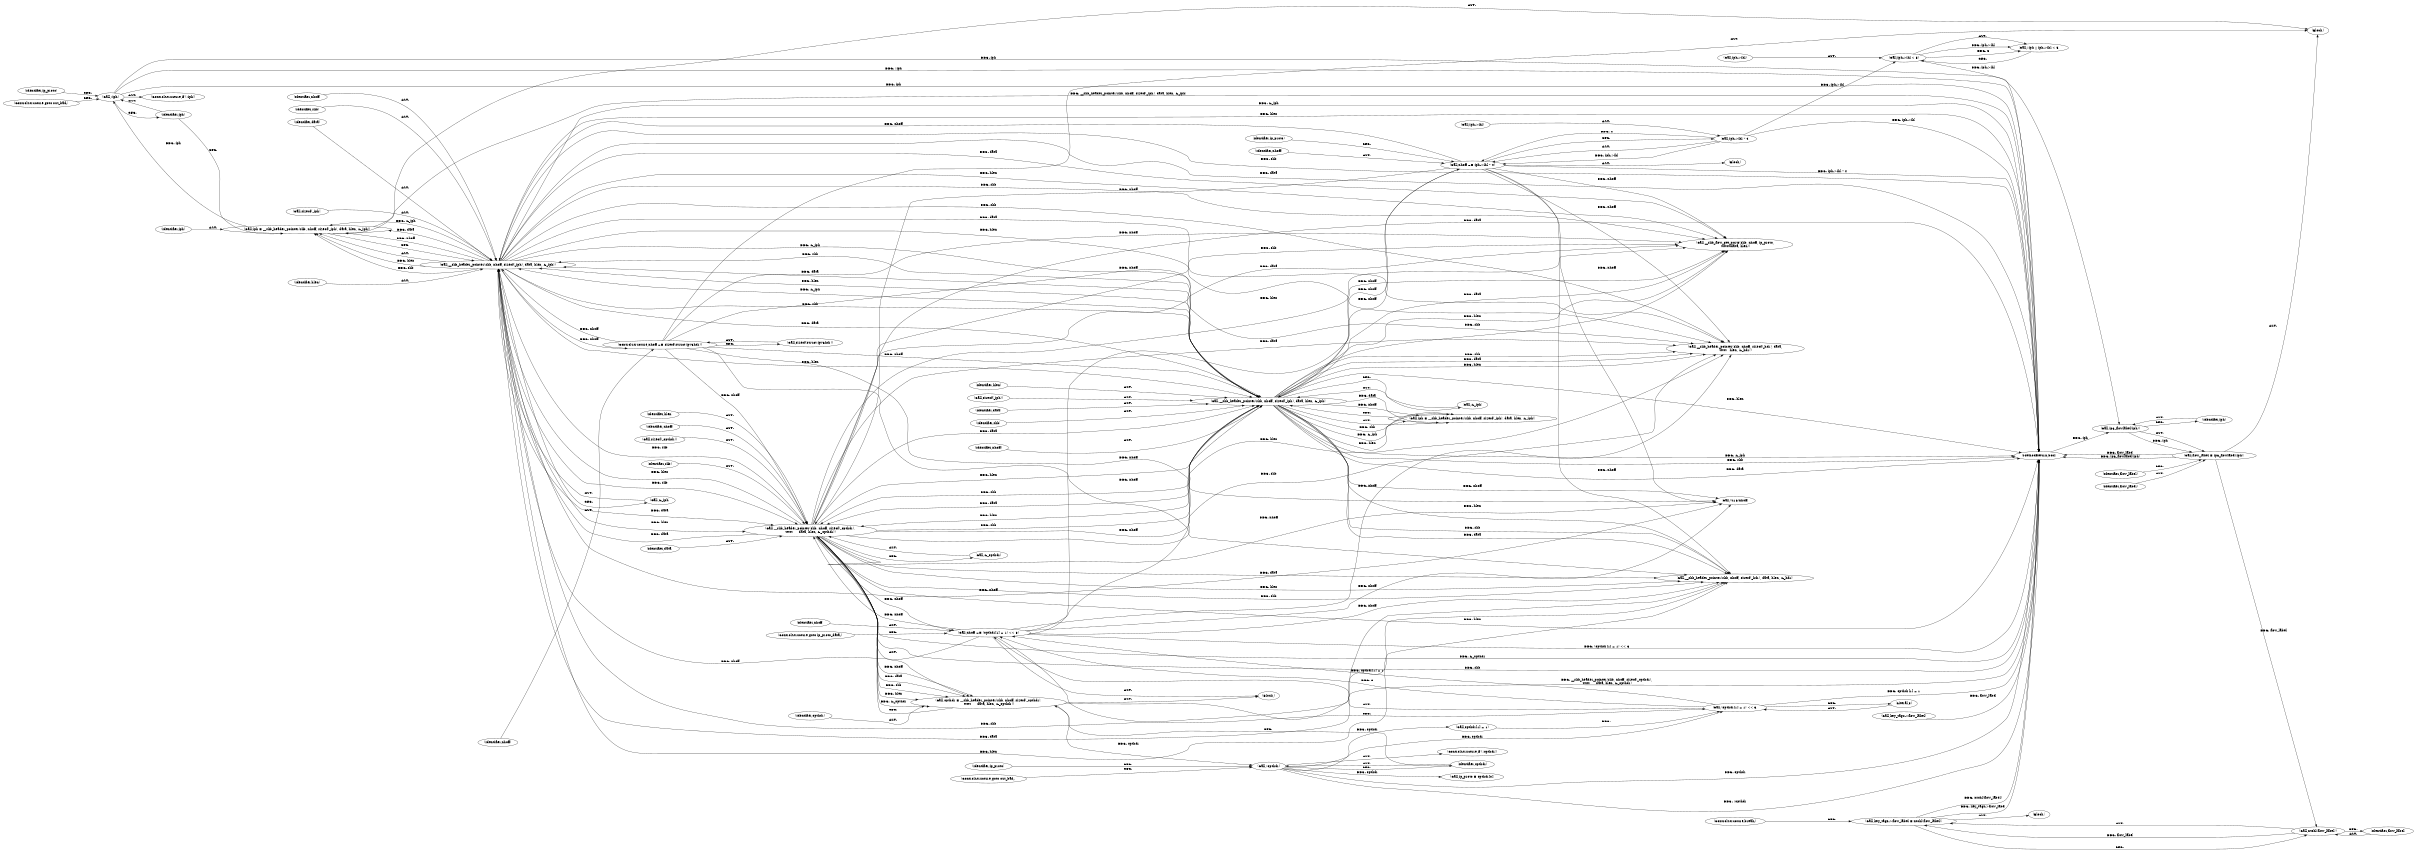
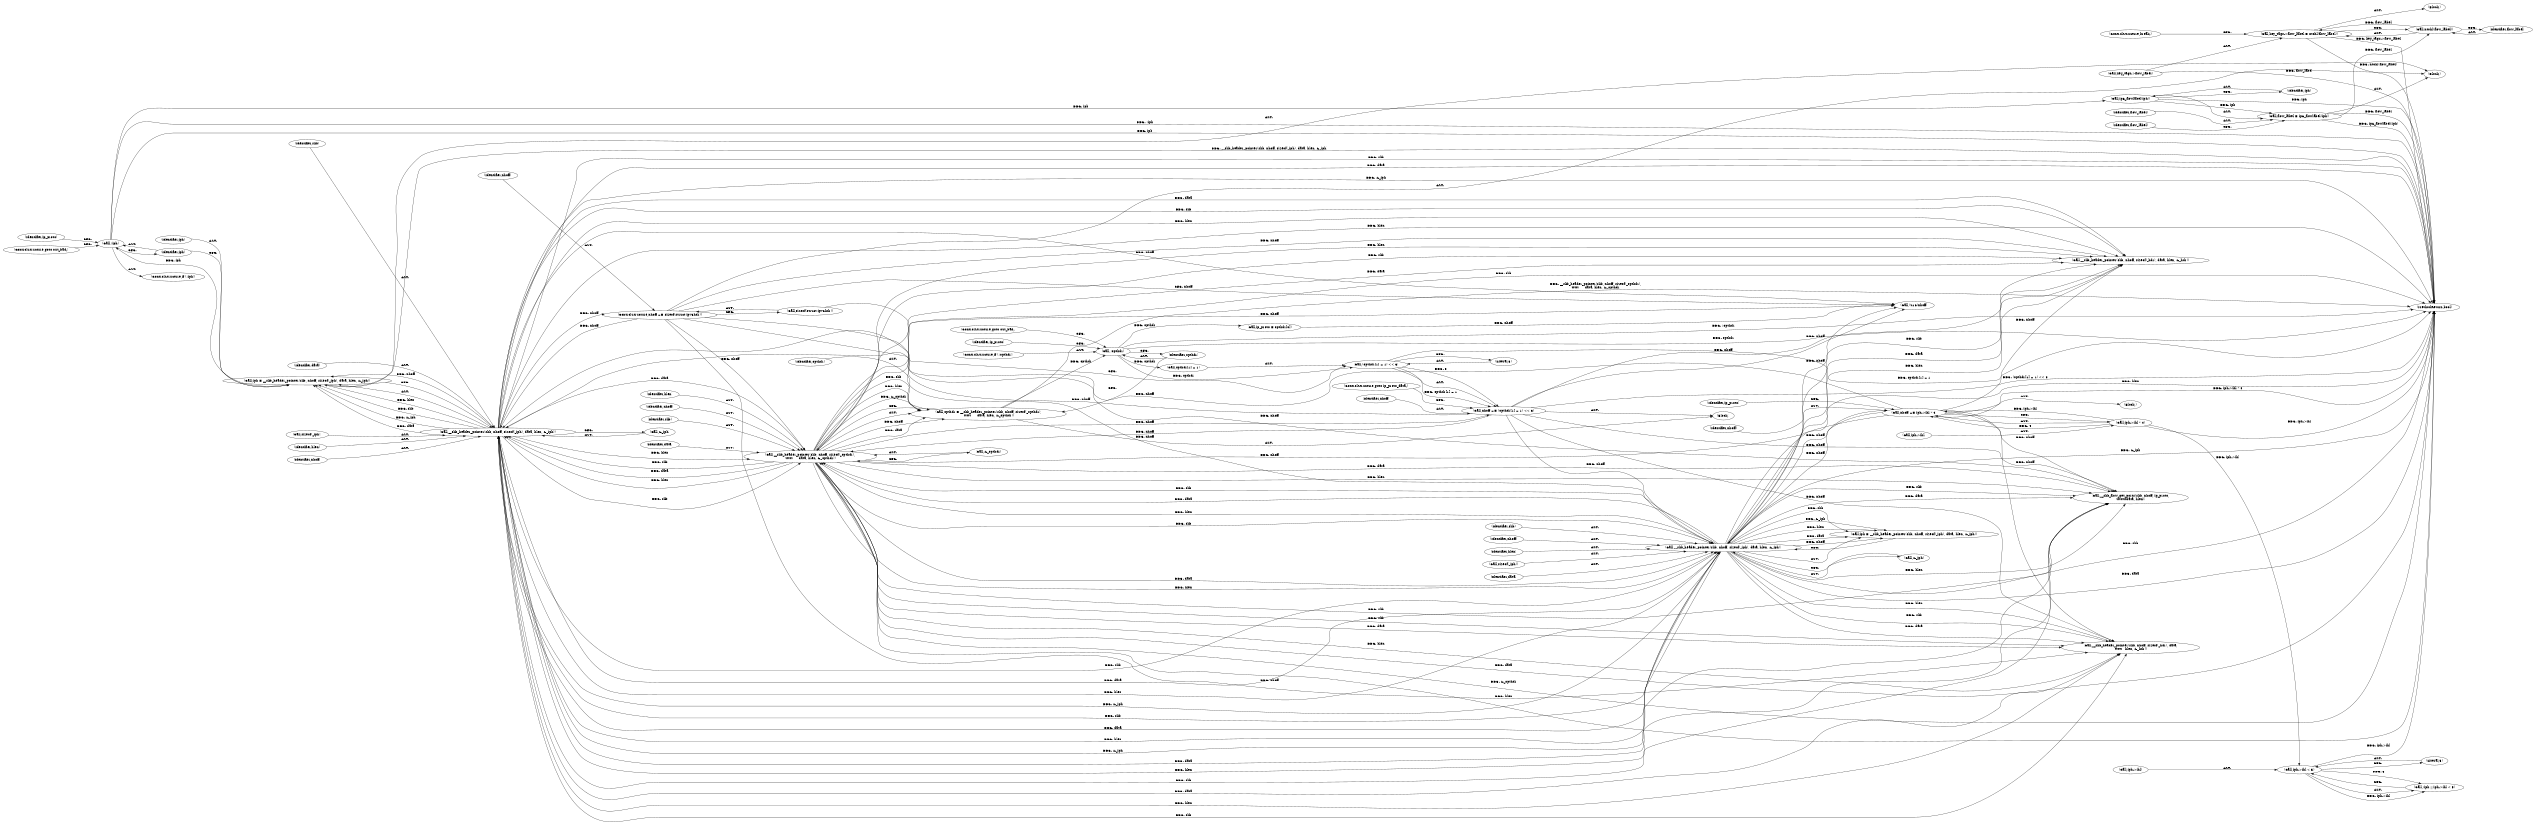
none -> (2213, 54)
(1594, 353) -> (1597, 324)
(660, 440) -> none
(2079, 443) -> (2378, 107)
(1129, 458) -> (1184, 287)
(1334, 716) -> (1068, 371)
(1607, 722) -> (1270, 364)
(1363, 760) -> (1058, 353)
none -> (2435, 761)
